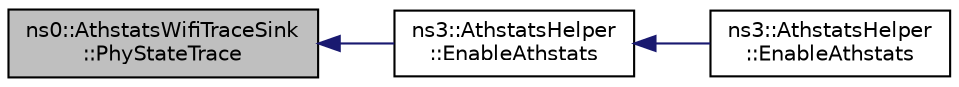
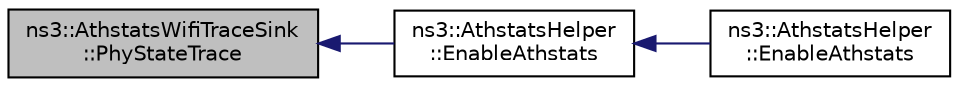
(163, 43) -> (163, 43)
